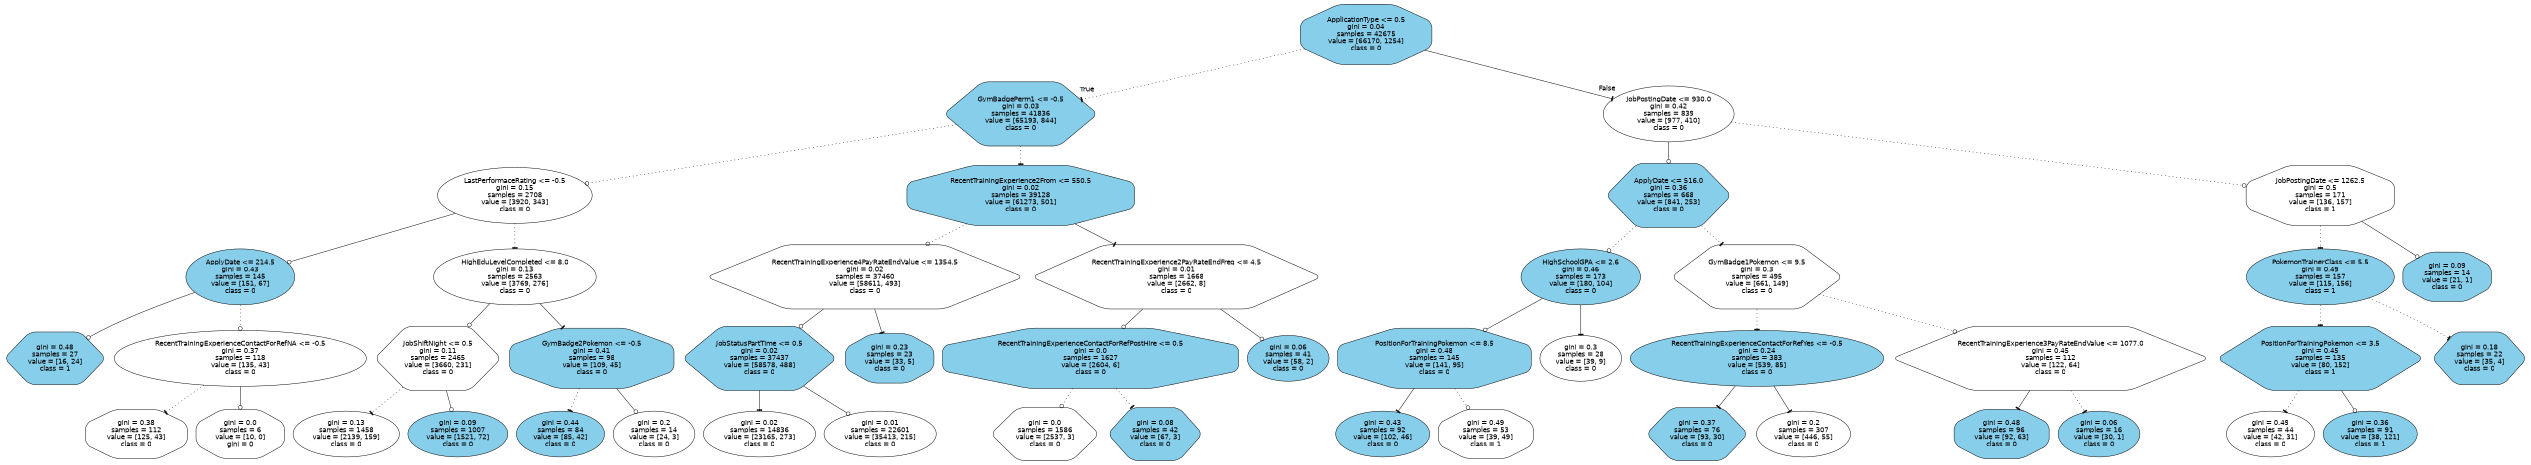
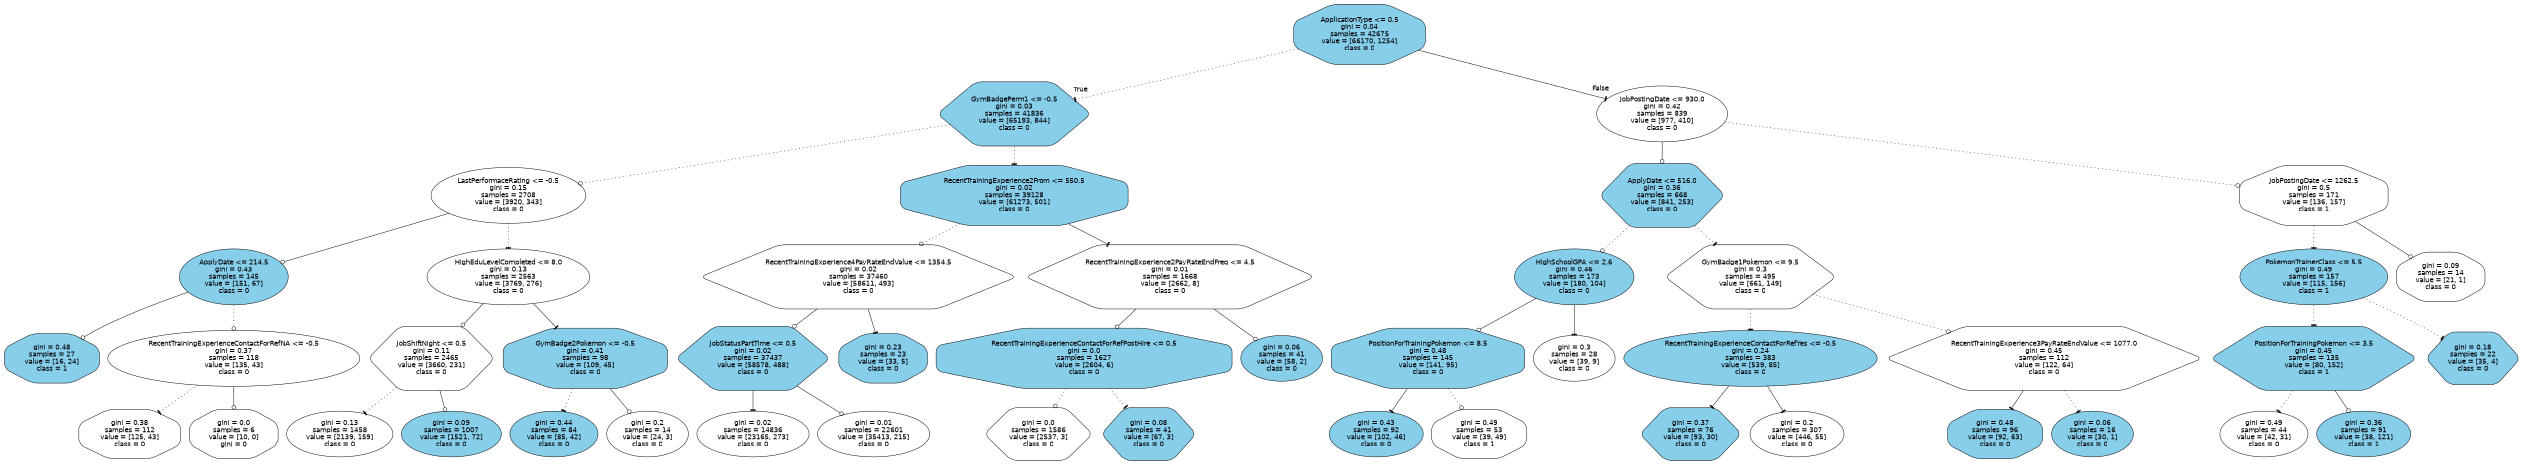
(2447, 277) -> (2441, 277)
(55, 358) -> (52, 358)
(1155, 434) -> (1149, 434)
